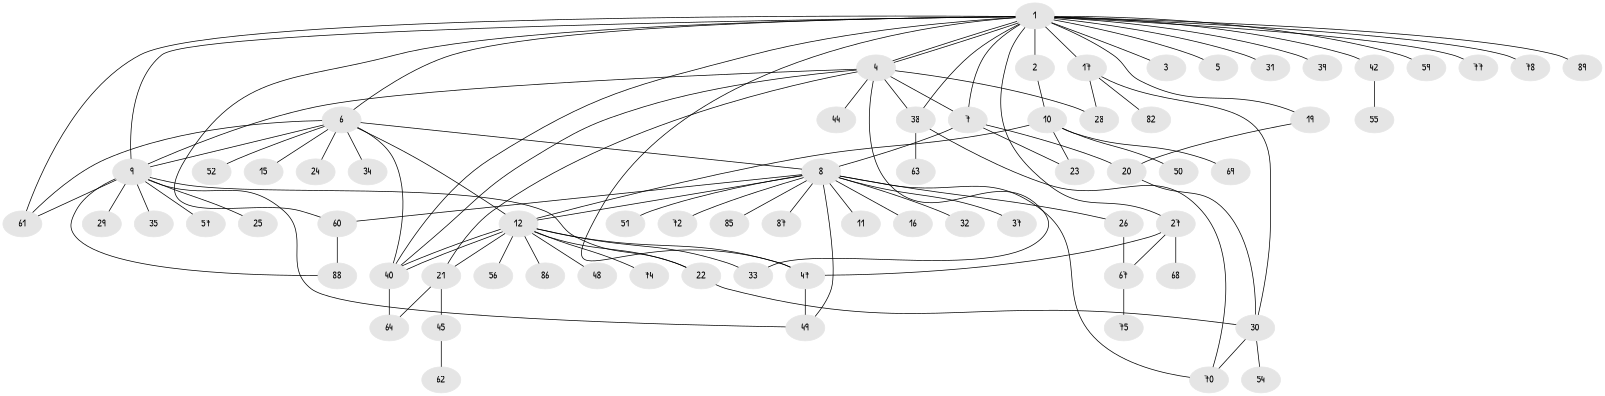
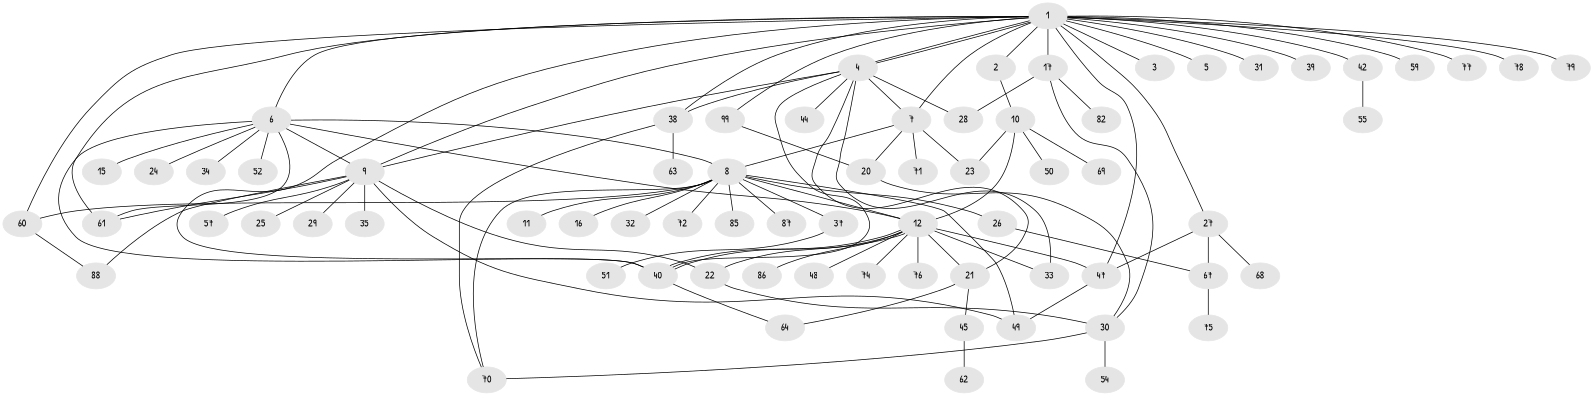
(1582, 68) -> (1571, 68)
(1310, 120) -> (725, 120)
none -> (918, 172)
(692, 199) -> (712, 250)
(493, 276) -> (918, 276)
